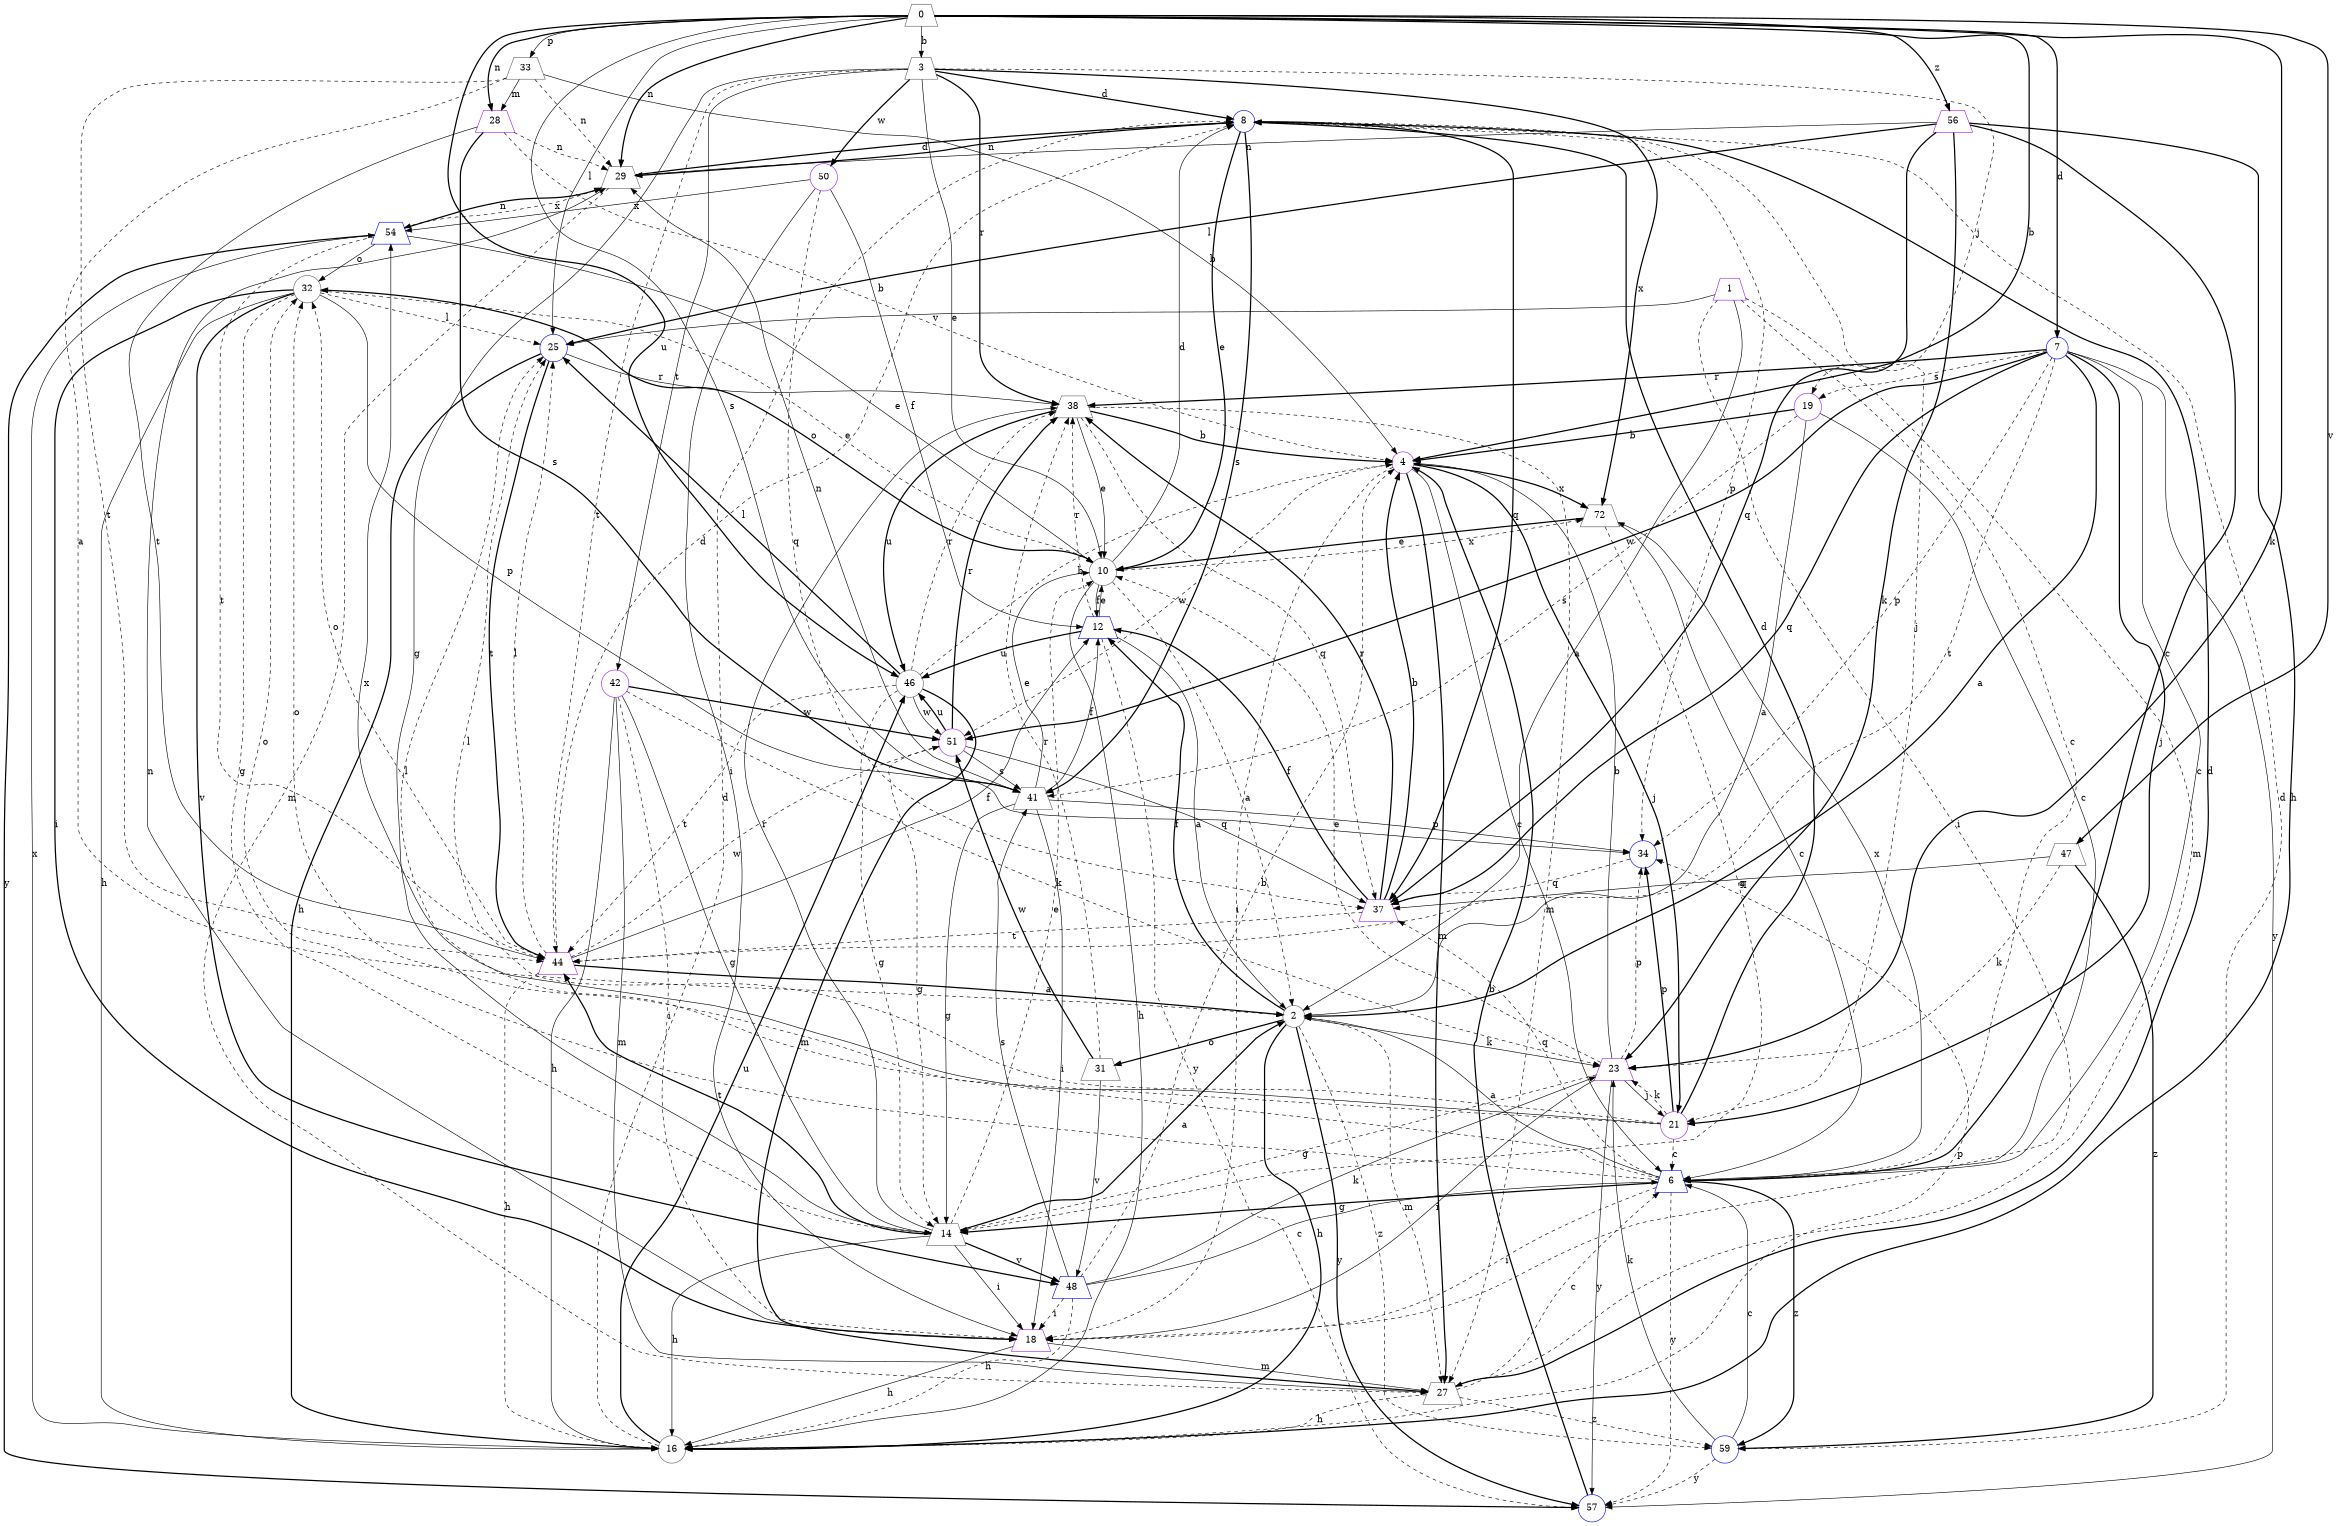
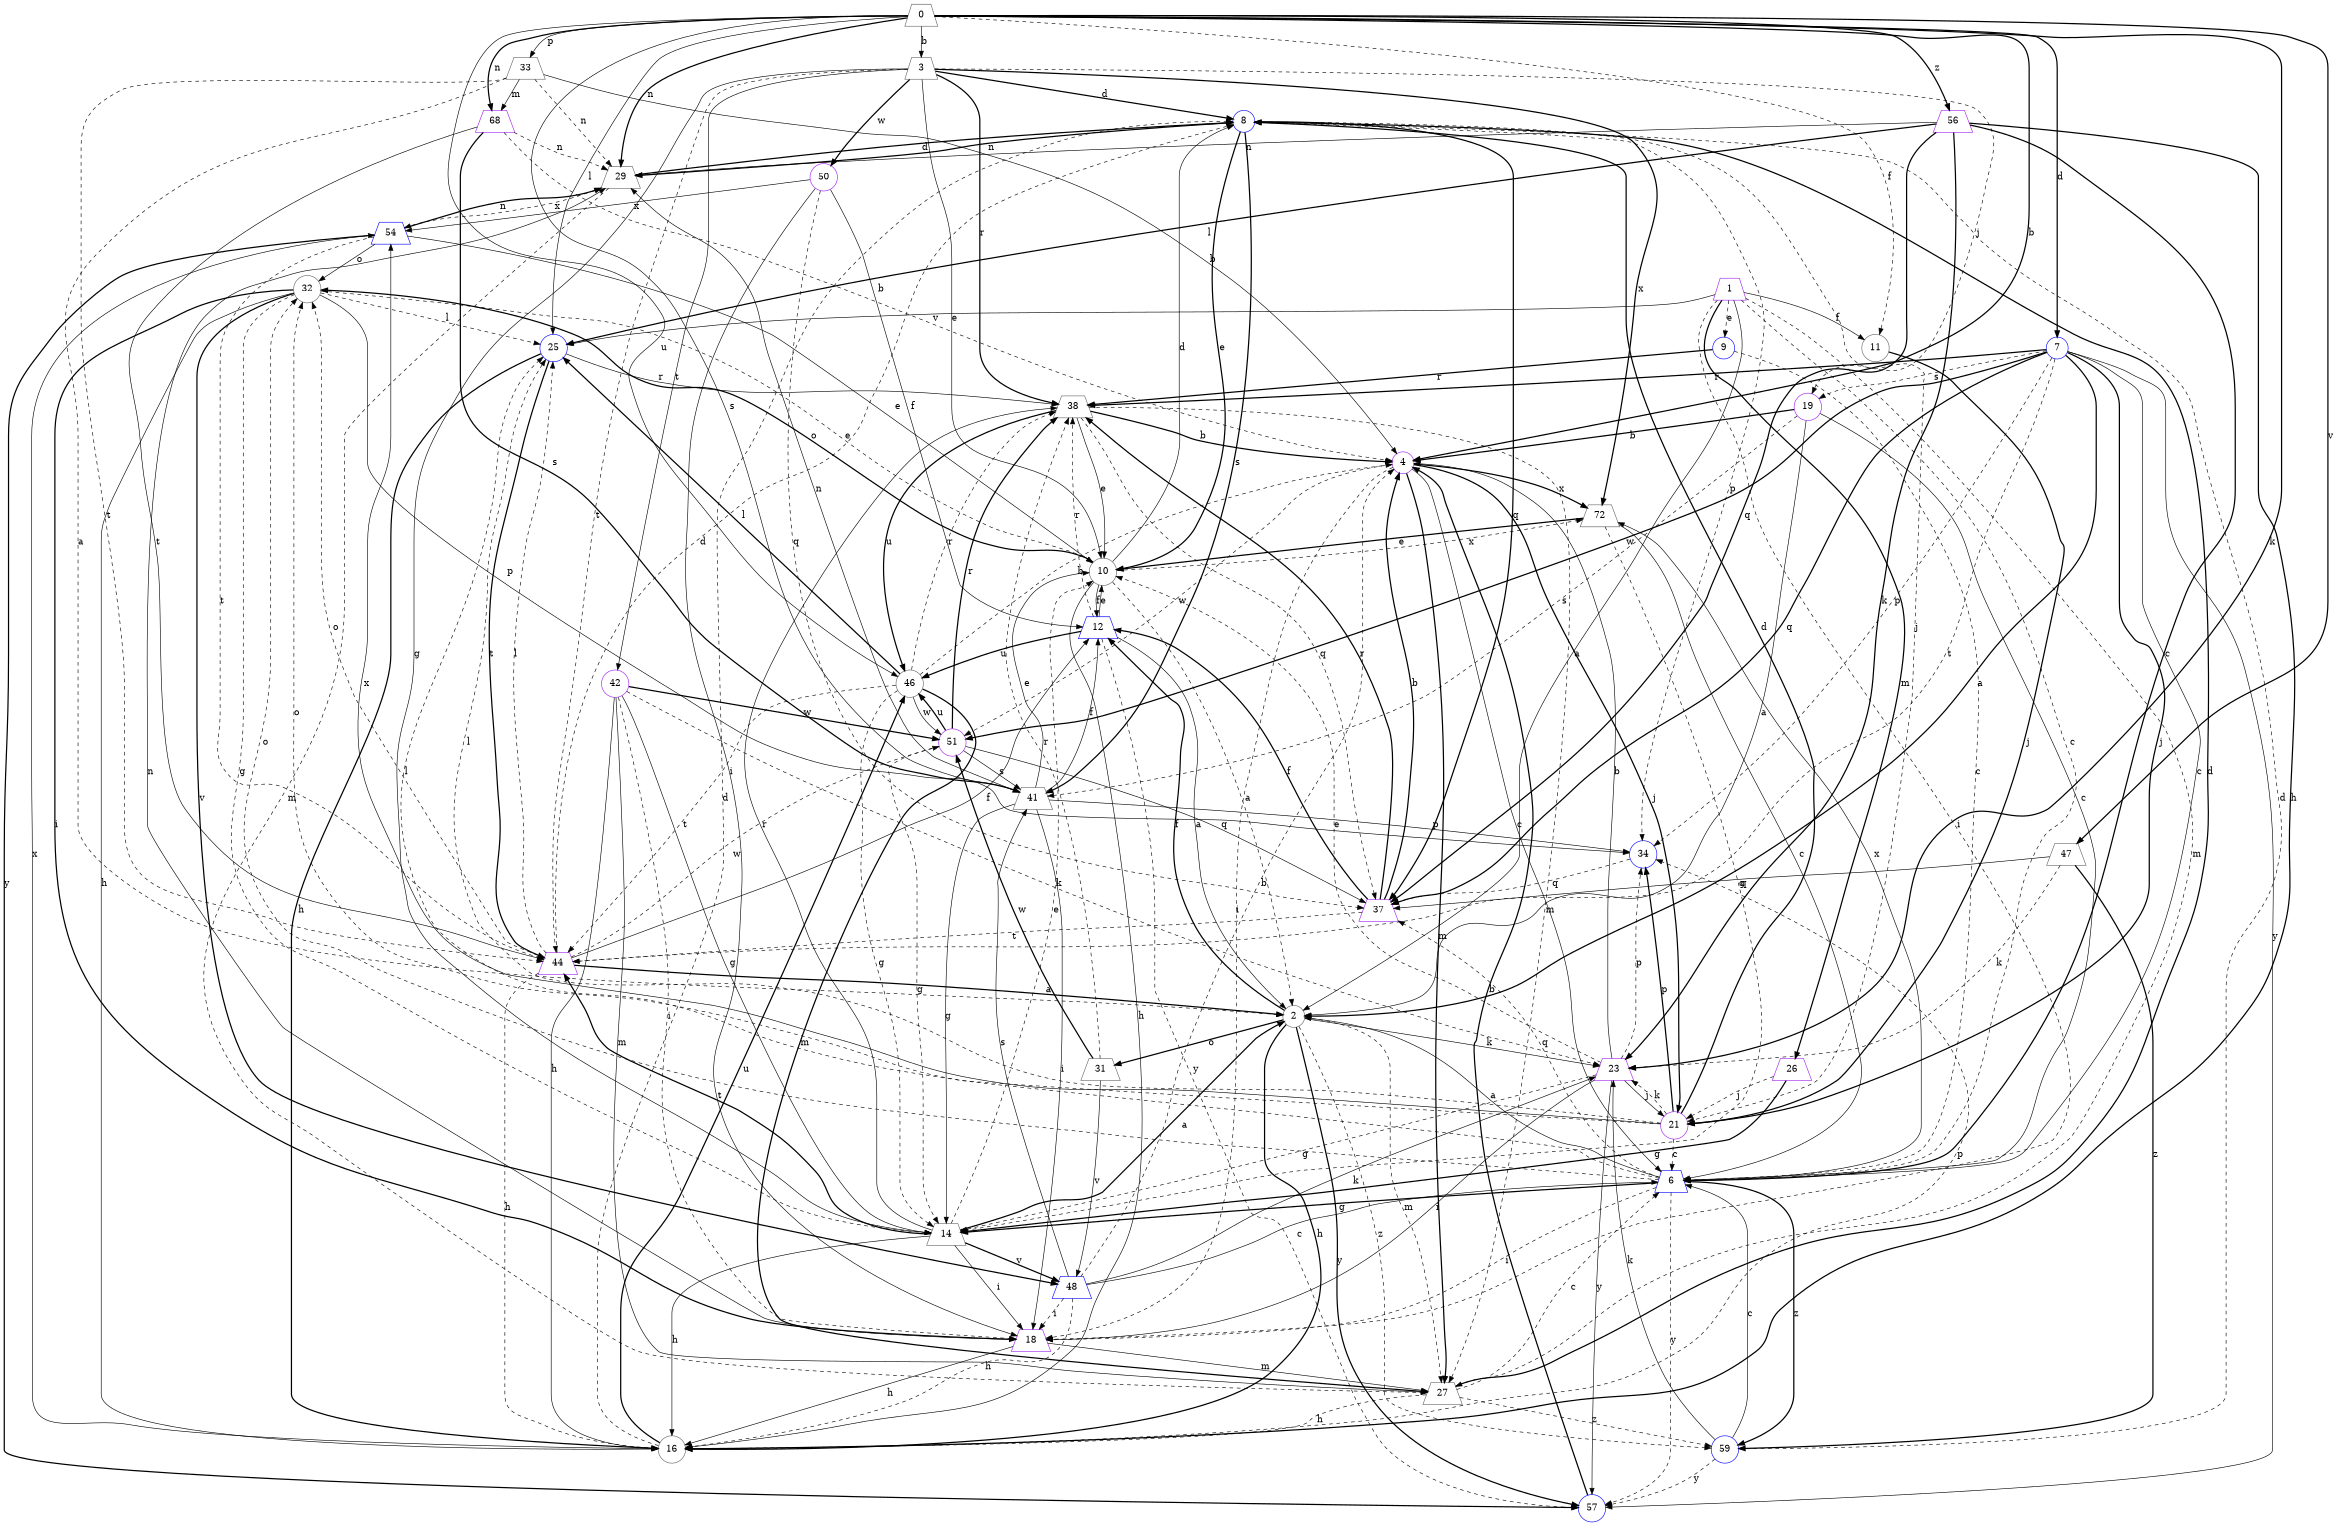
(495, 121) -> (495, 121)
(506, 248) -> (506, 248)
none -> (1724, 348)
none -> (1876, 348)
none -> (1792, 1069)
